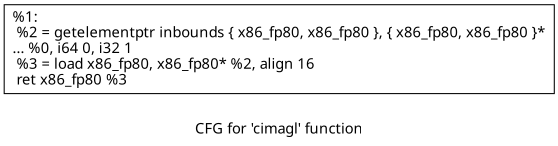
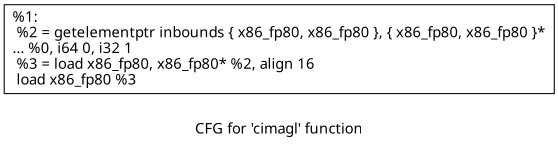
(70, 80) -> (75, 80)
